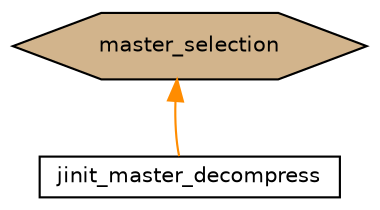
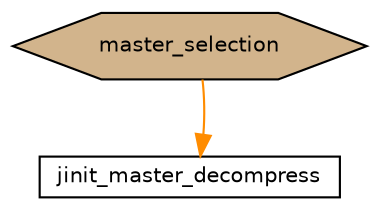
(176, 129) -> (204, 107)
